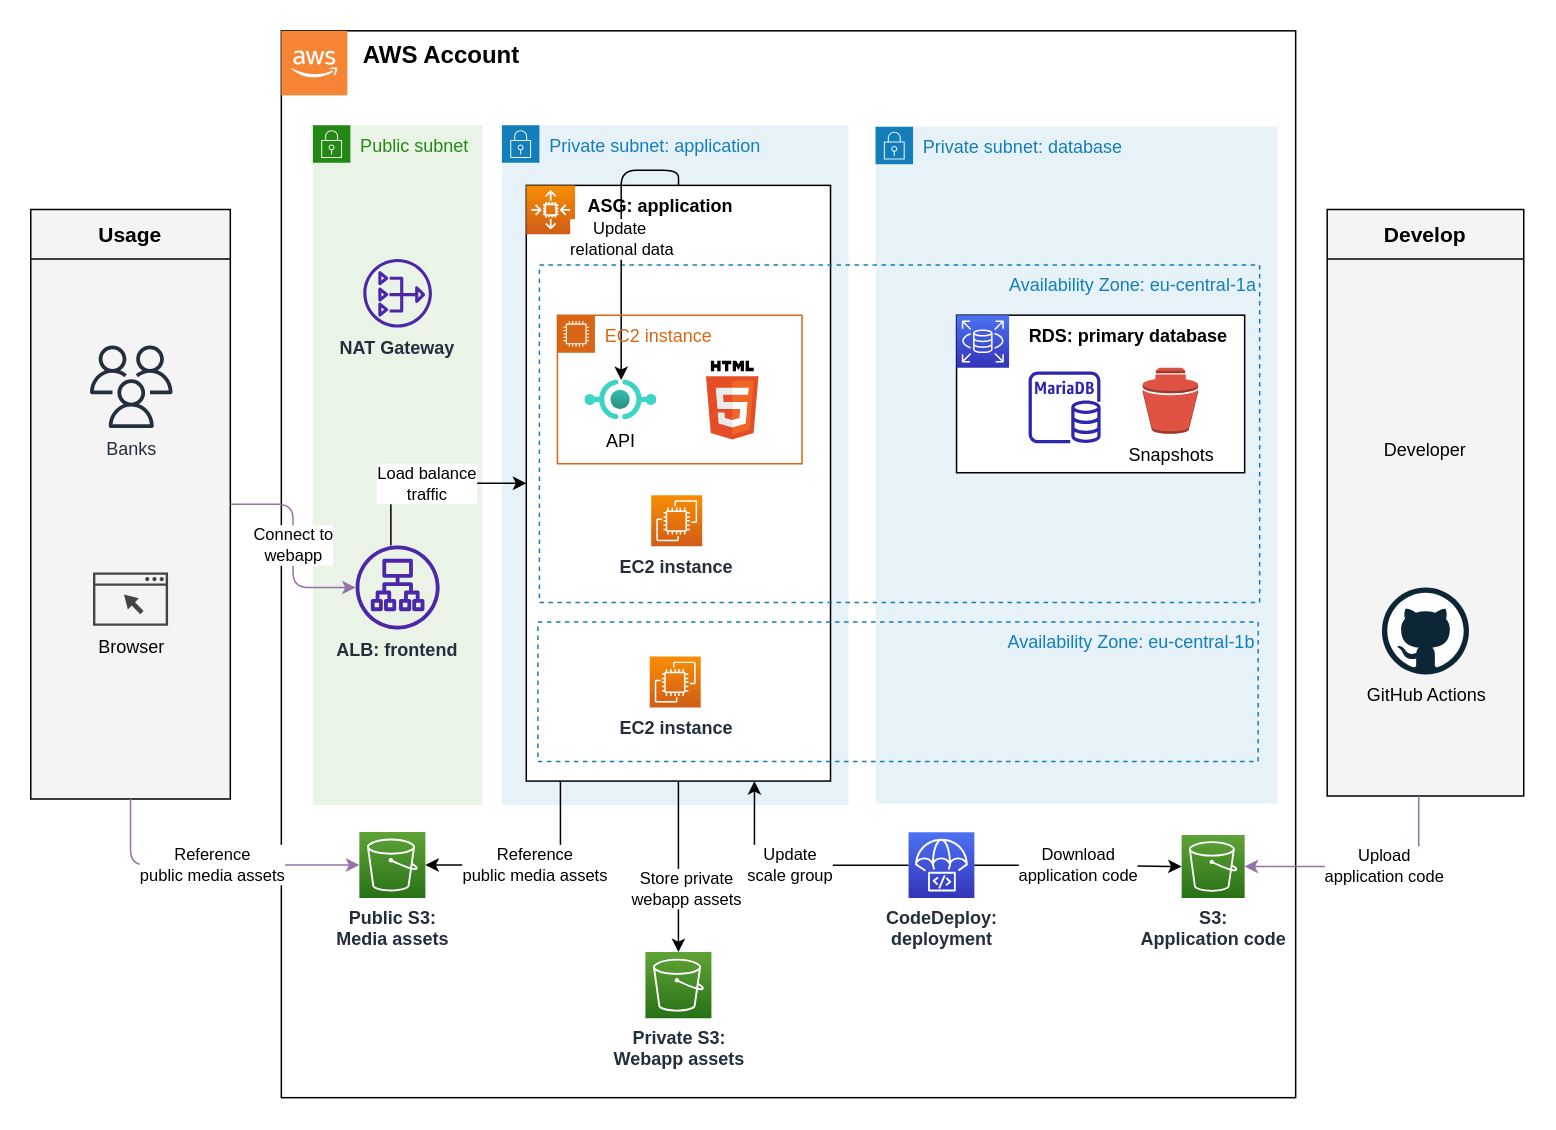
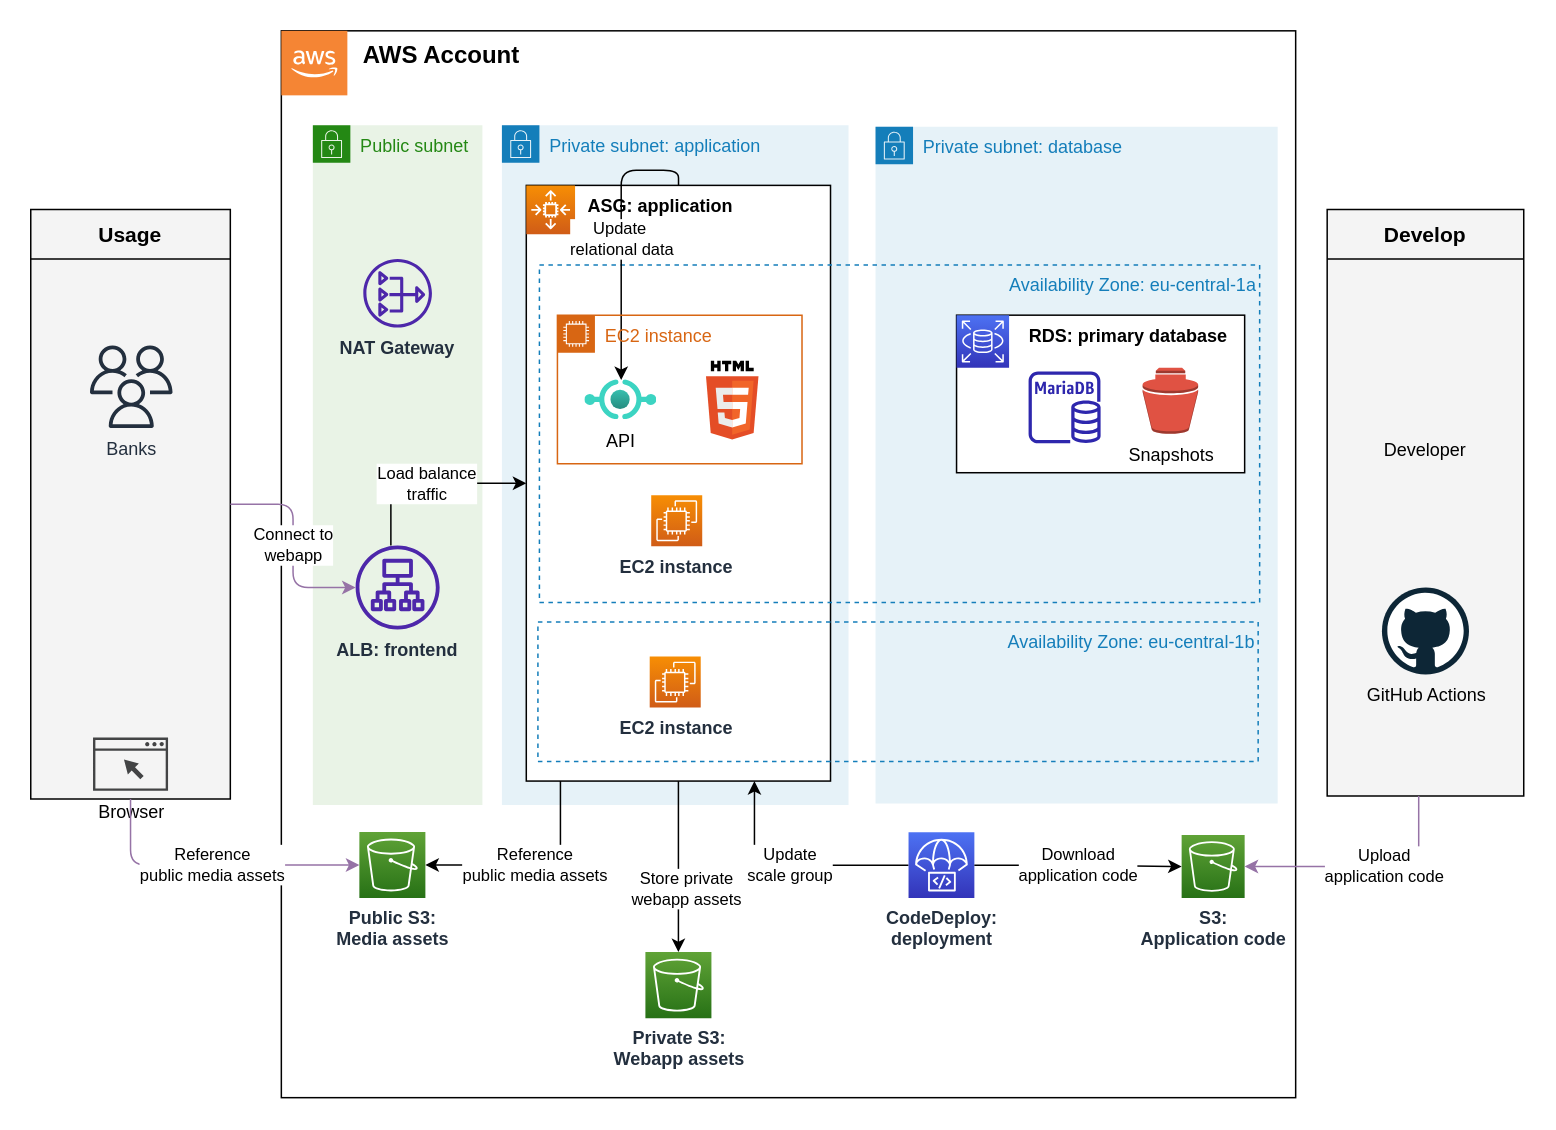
(131, 599) -> (131, 764)
